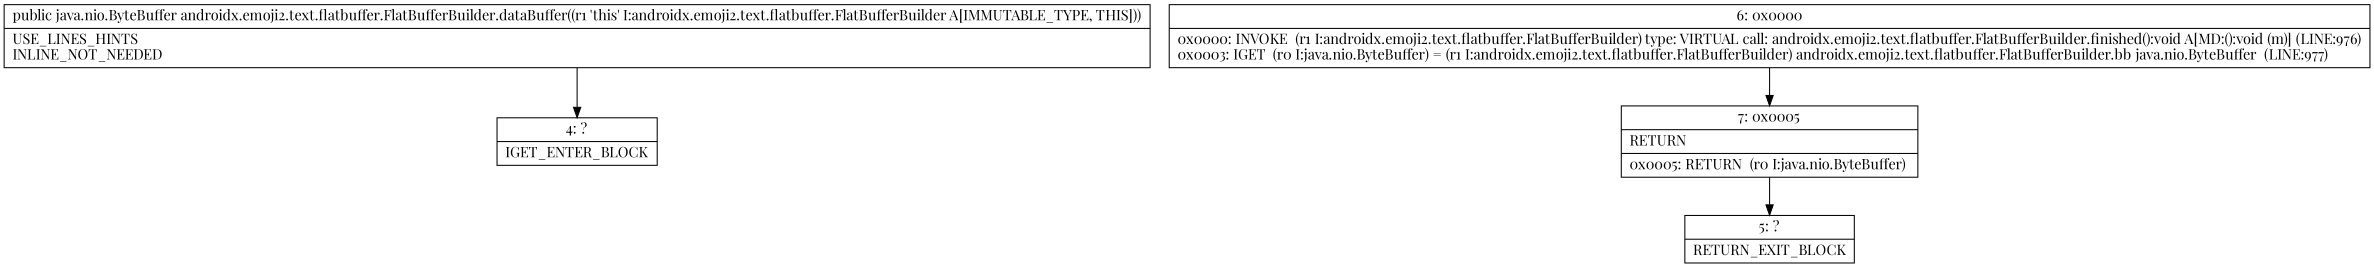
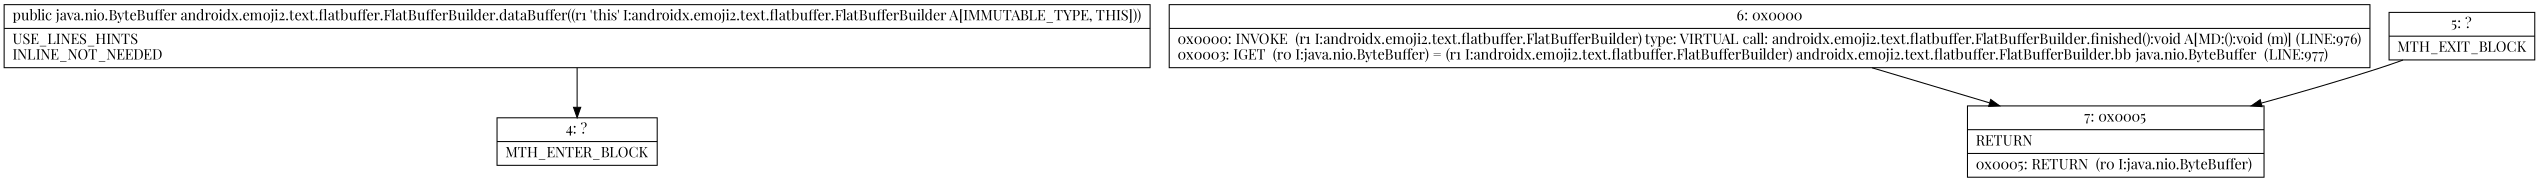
(577, 153) -> (577, 153)
(1770, 191) -> (2333, 83)
(1770, 251) -> (2462, 48)
